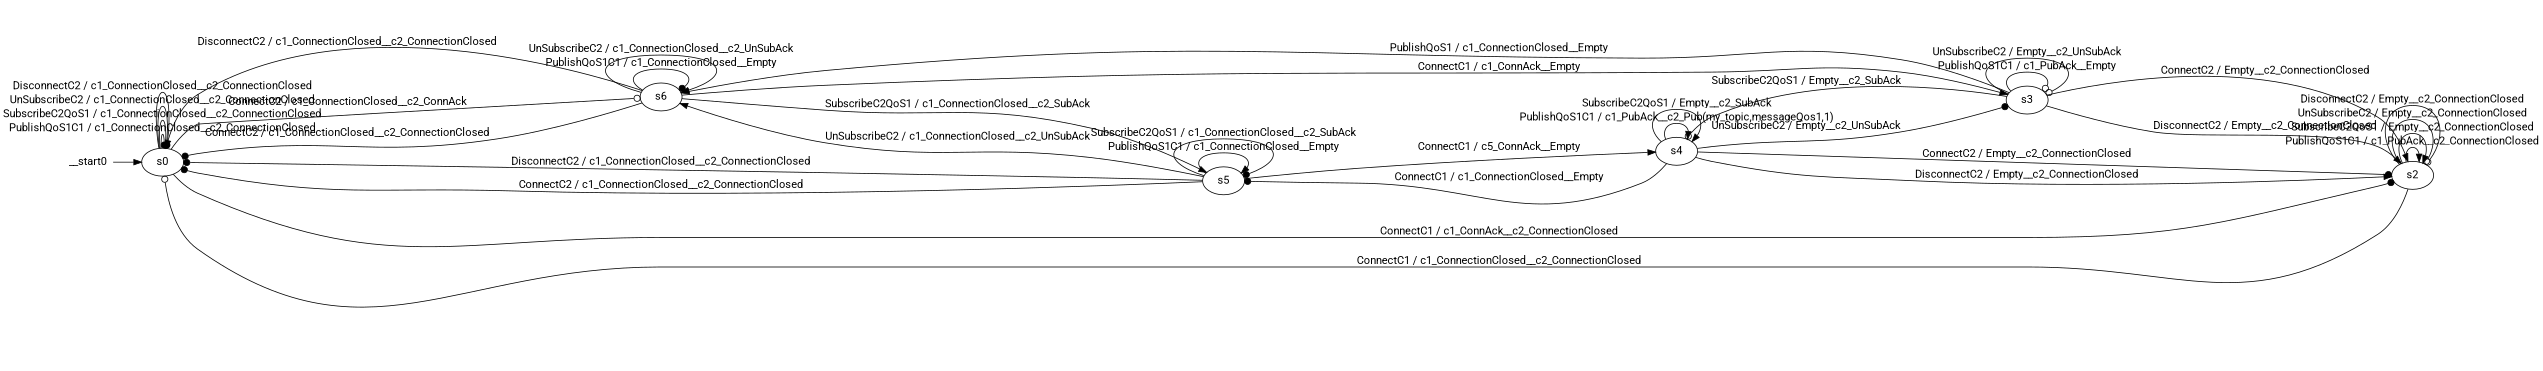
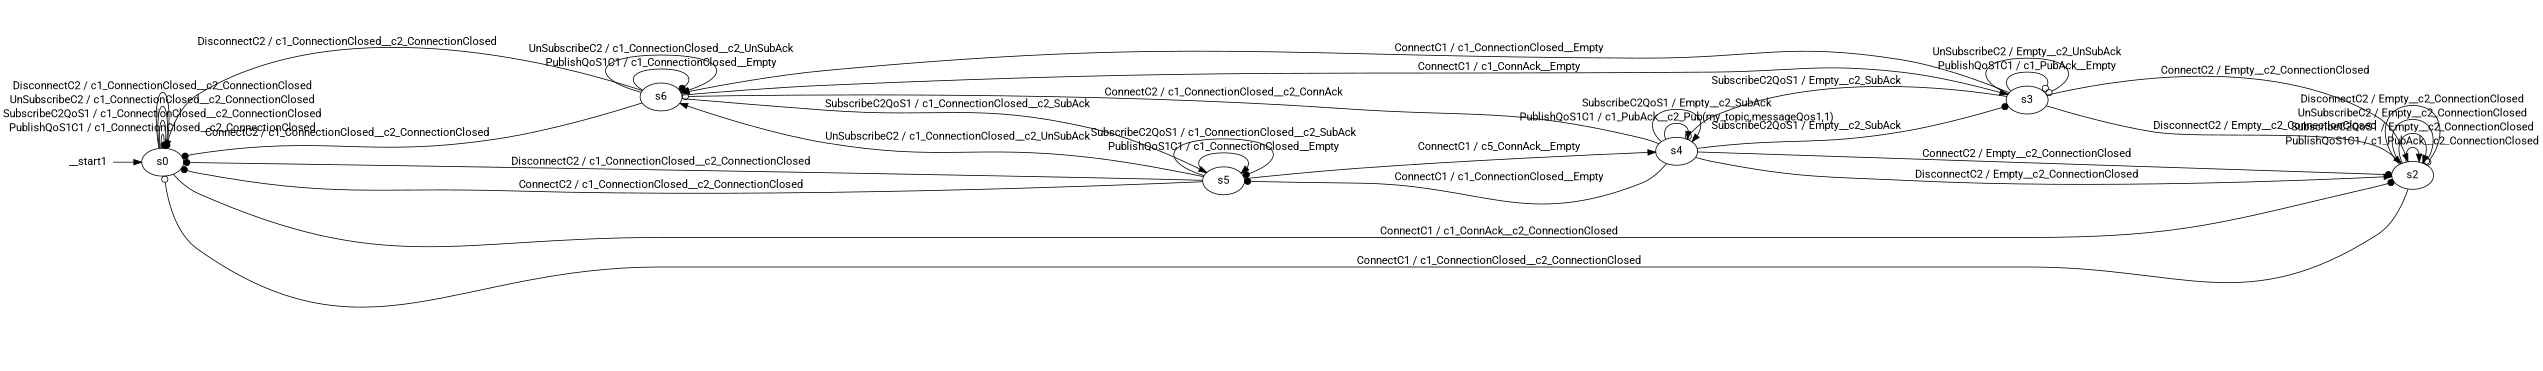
(1499, 48) -> (1499, 48)
(397, 112) -> (1175, 100)
(1806, 126) -> (1806, 126)
(88, 162) -> (88, 162)
